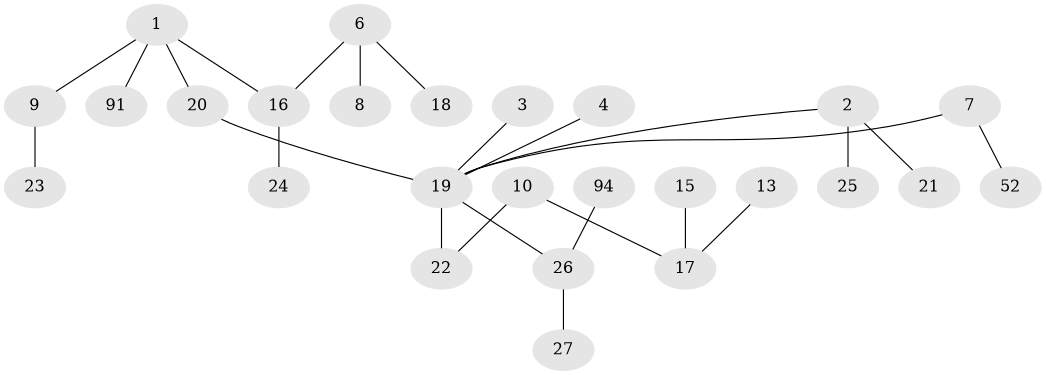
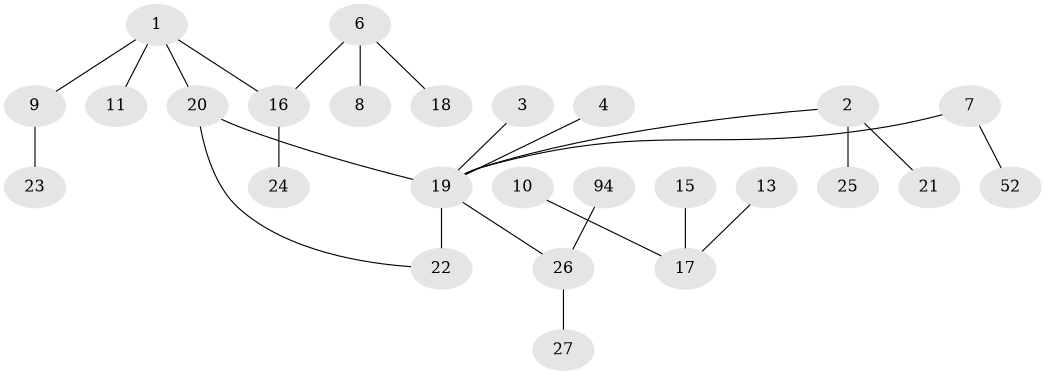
(116, 106) -> (116, 106)
(482, 228) -> (277, 234)
